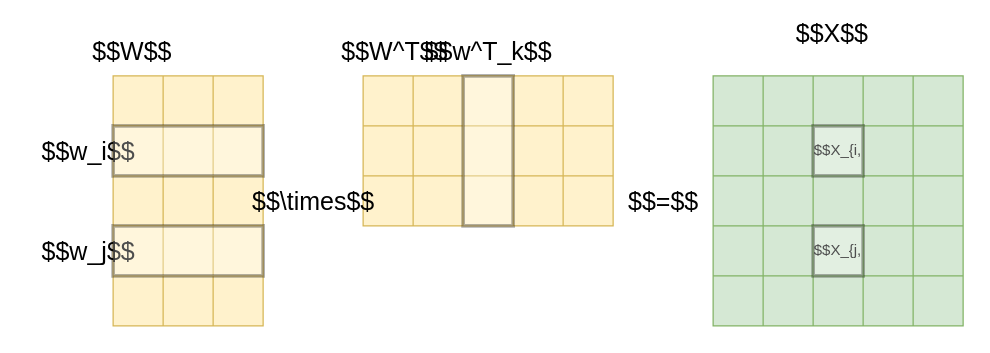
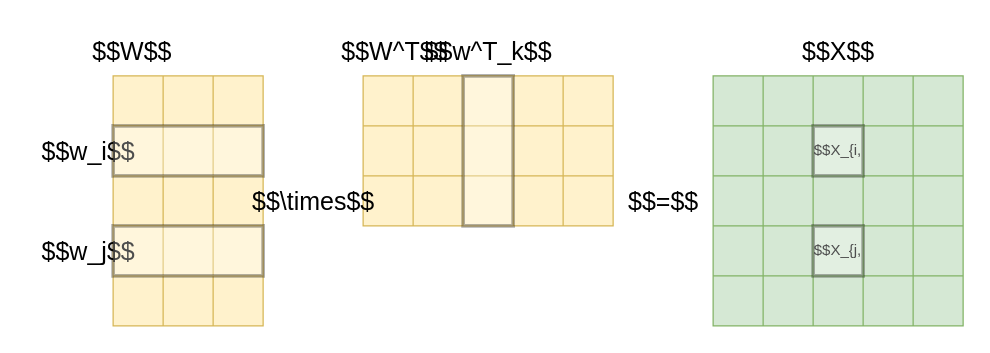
(832, 32) -> (838, 51)
